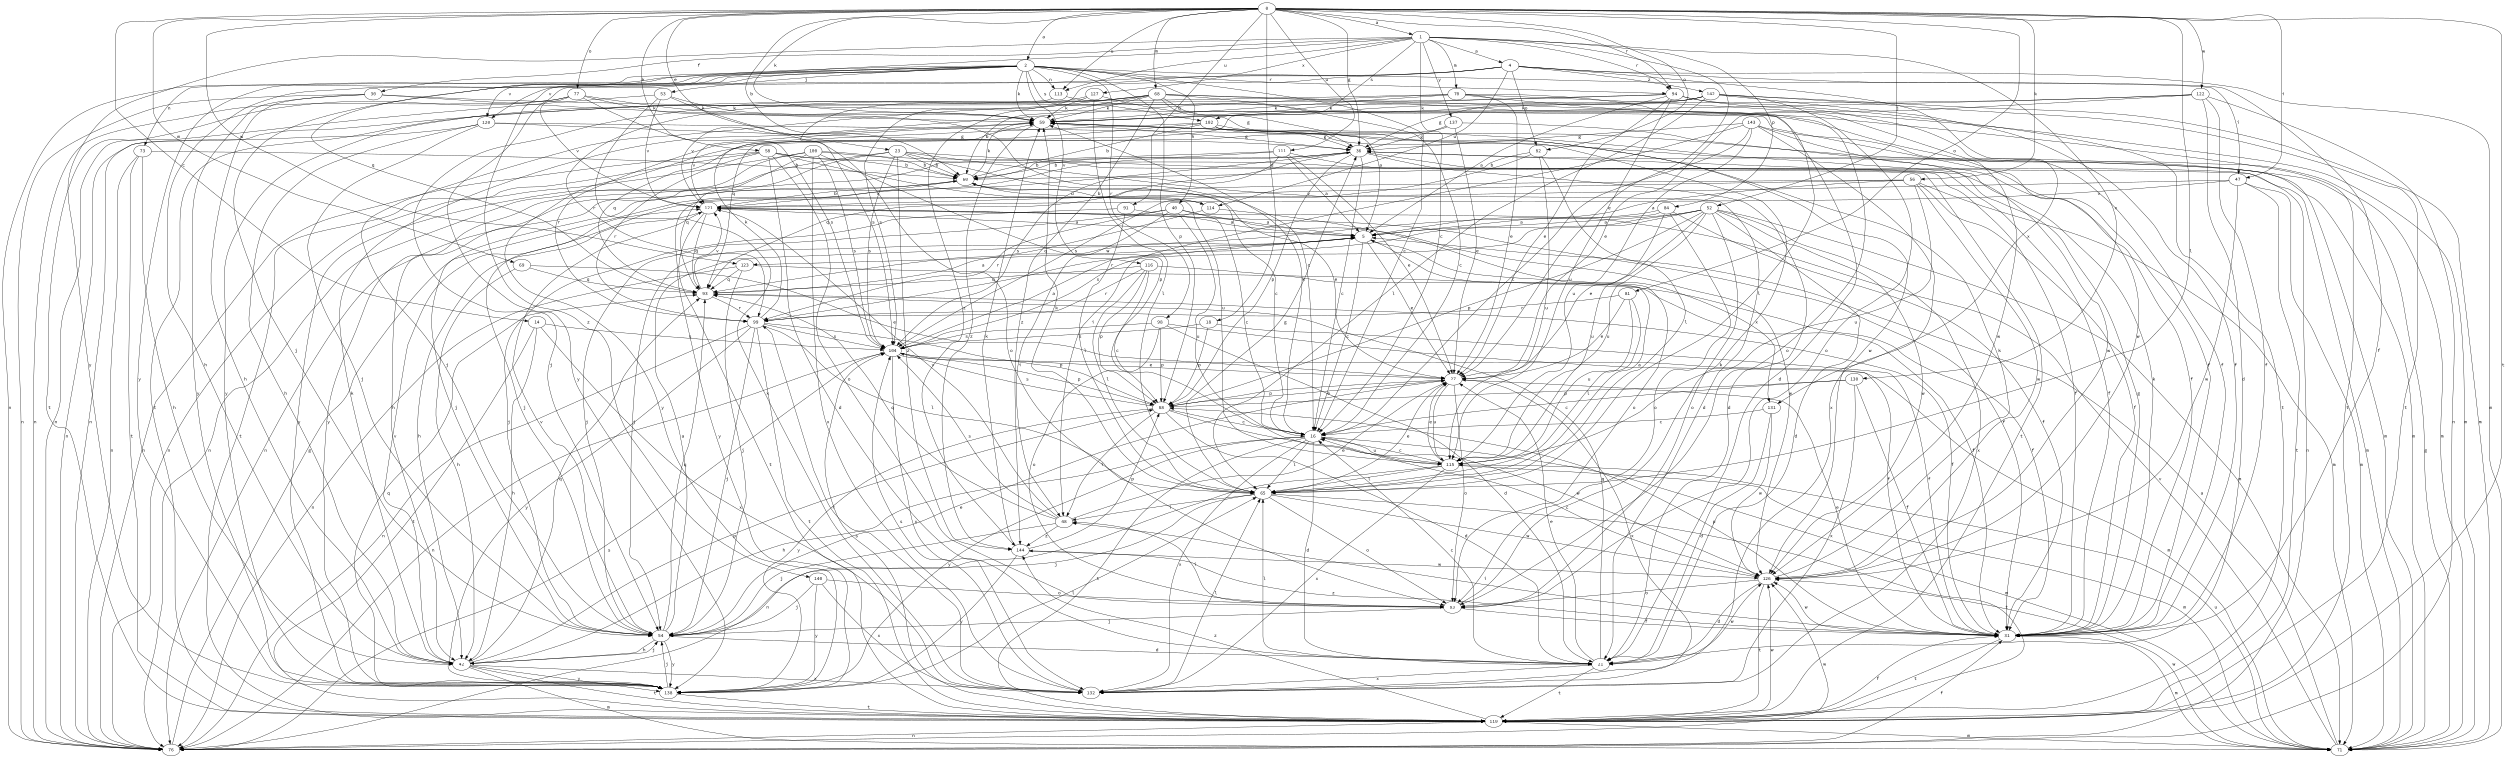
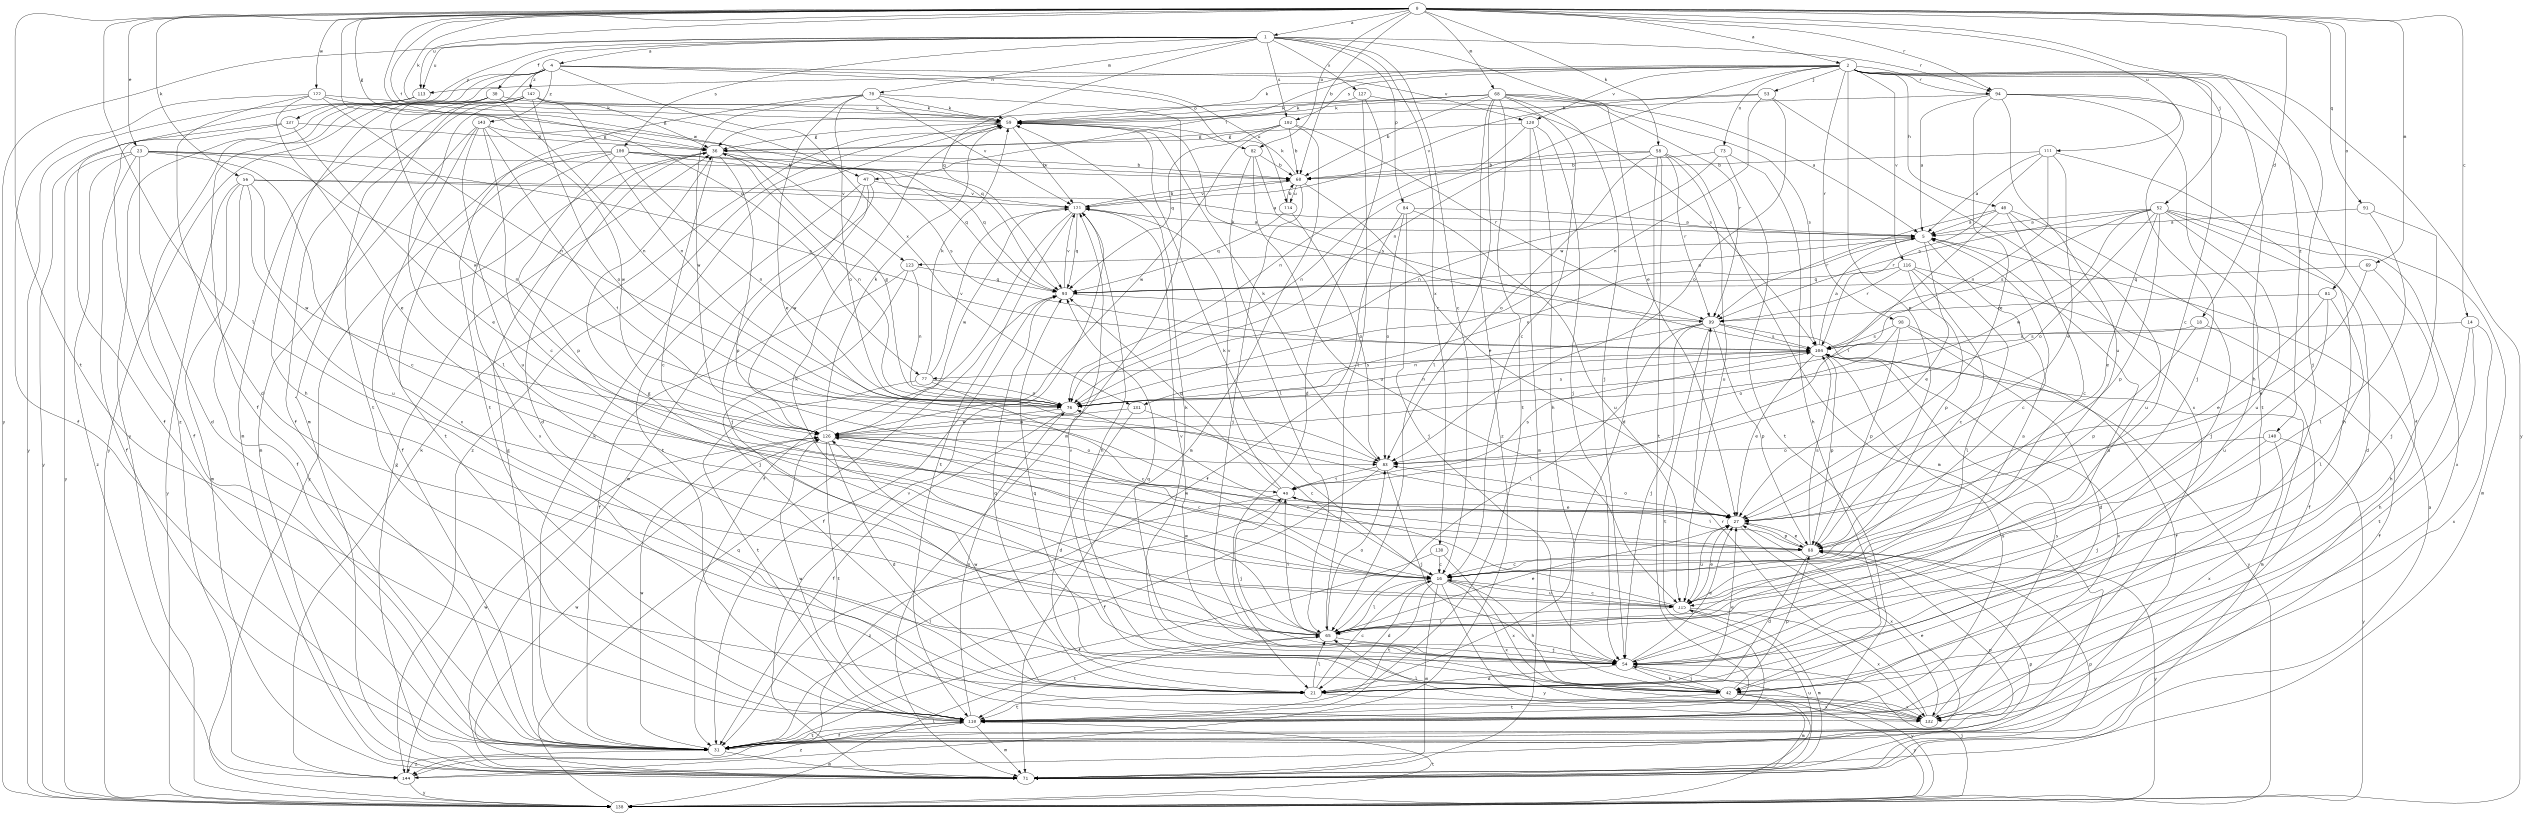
none -> (932, 56)
none -> (545, 98)
(781, 146) -> (1395, 362)
(1509, 393) -> (1878, 763)
